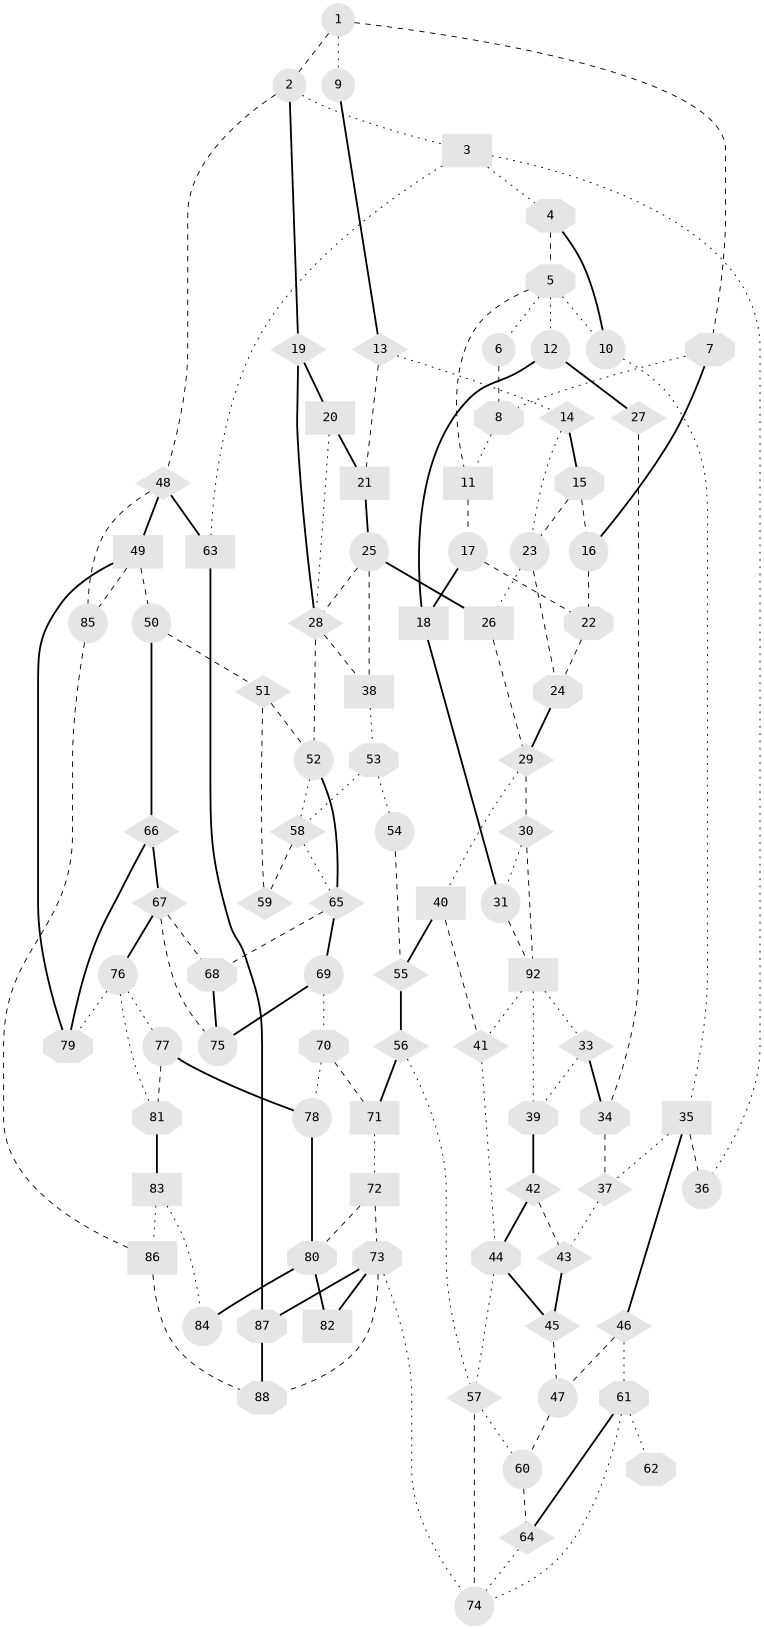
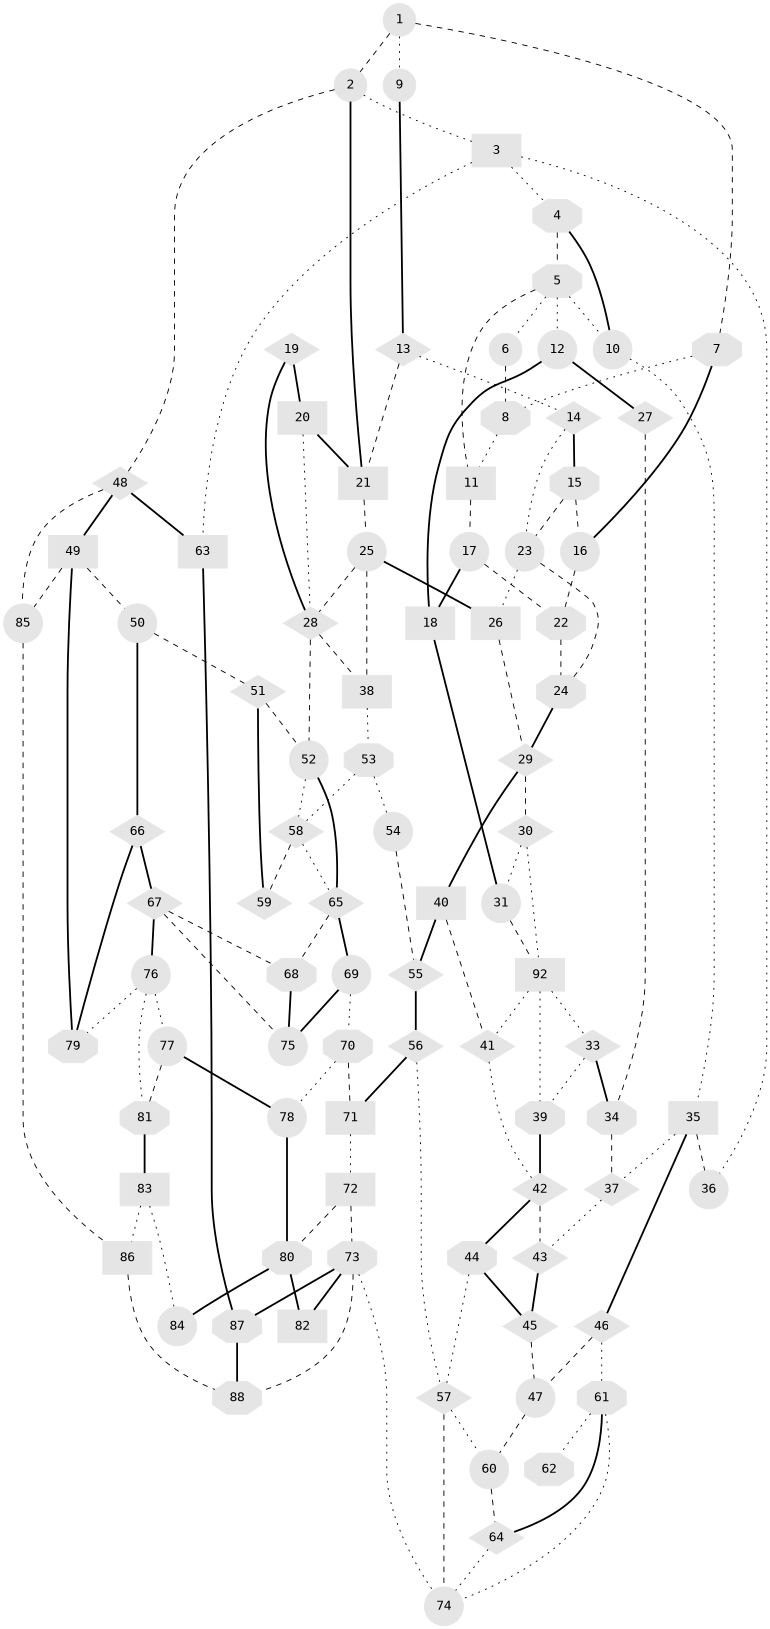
(294, 218) -> (351, 284)
(367, 516) -> (365, 516)
(261, 797) -> (259, 798)
(485, 822) -> (478, 834)
(530, 903) -> (533, 903)
(488, 1152) -> (502, 1123)
